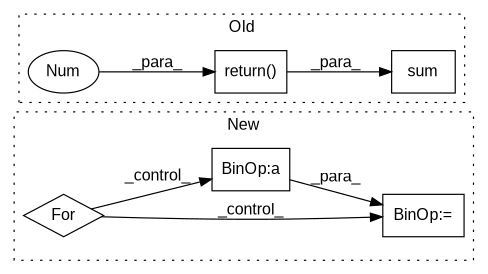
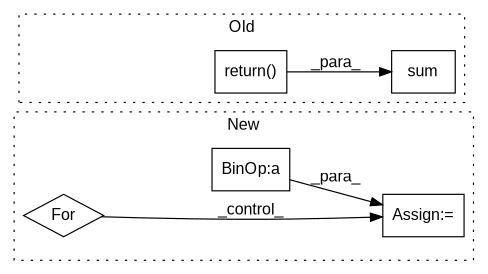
(64, 72) -> none
(146, 195) -> none
(423, 216) -> (423, 216)
